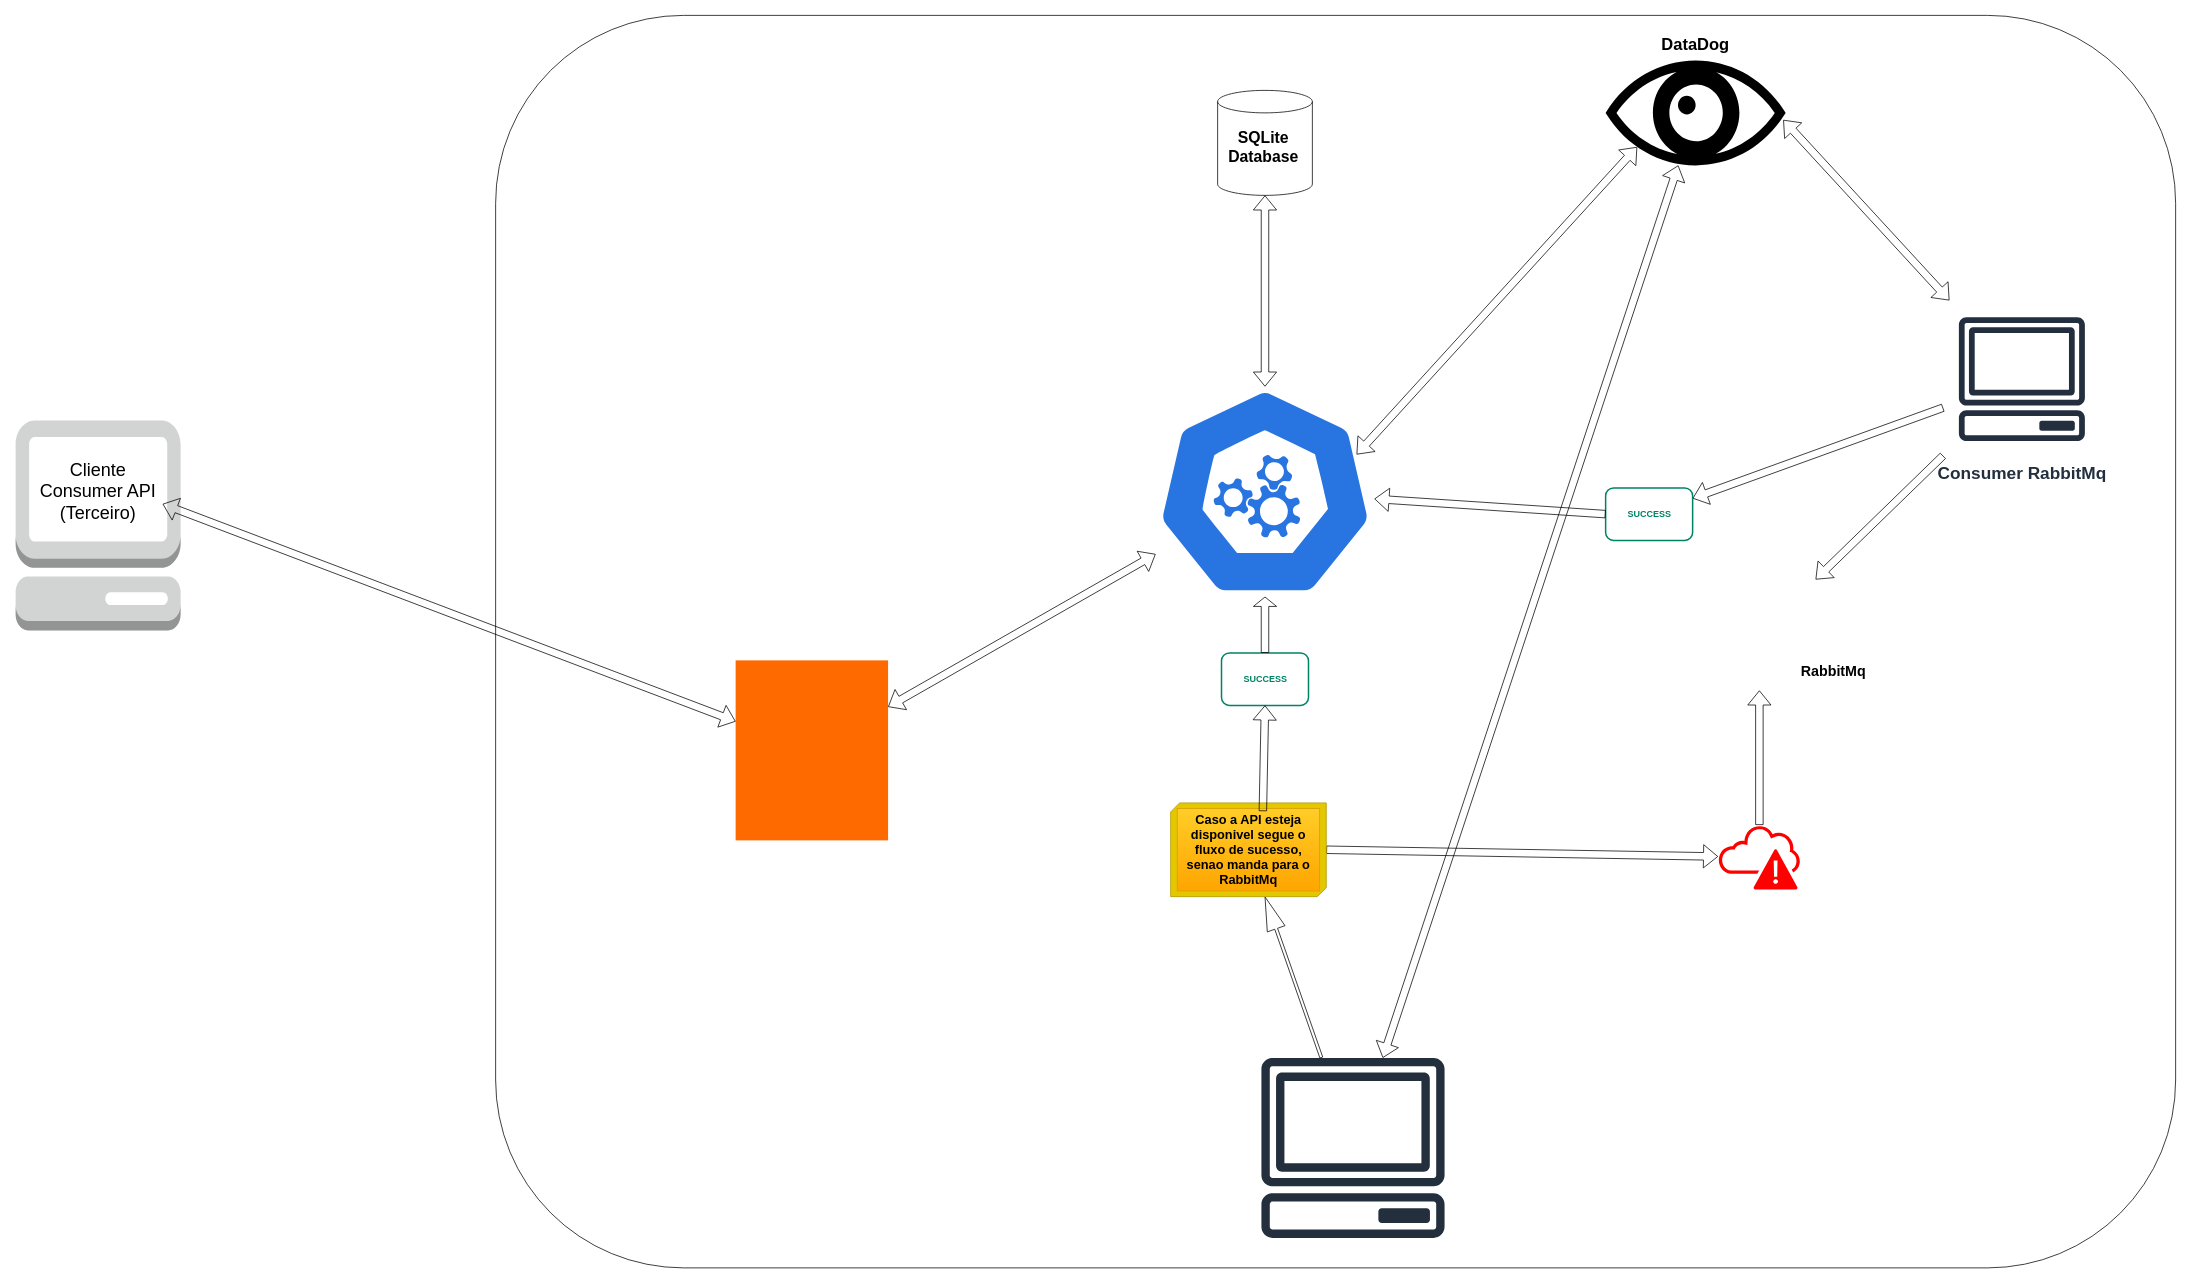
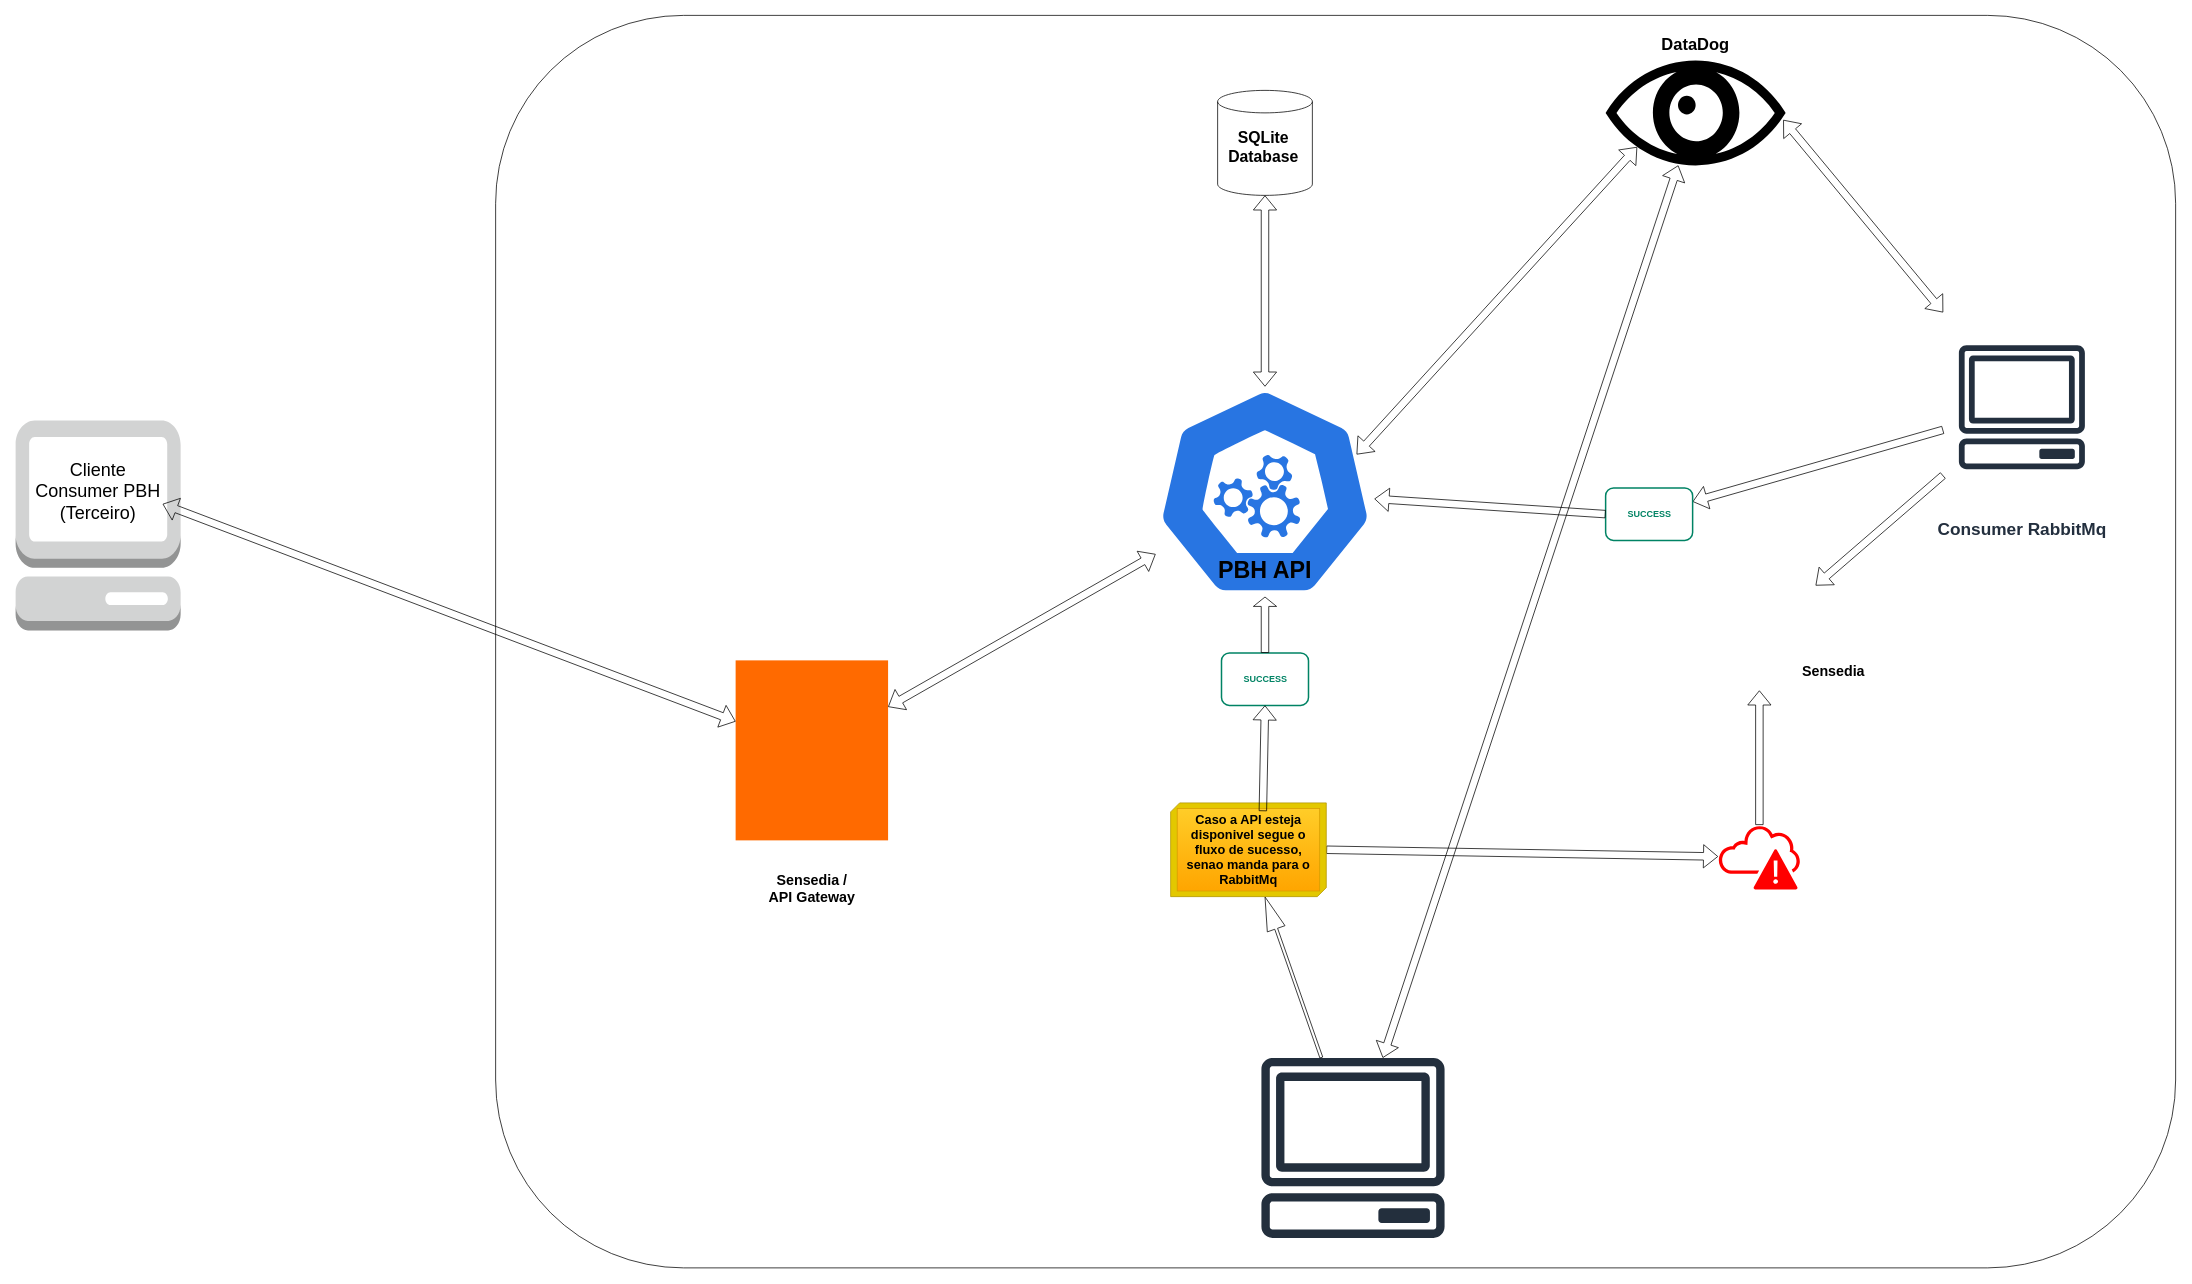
(2022, 379) -> (2022, 407)
(98, 492) -> (98, 492)
none -> (1265, 570)
(1833, 672) -> (1833, 672)
none -> (812, 889)
